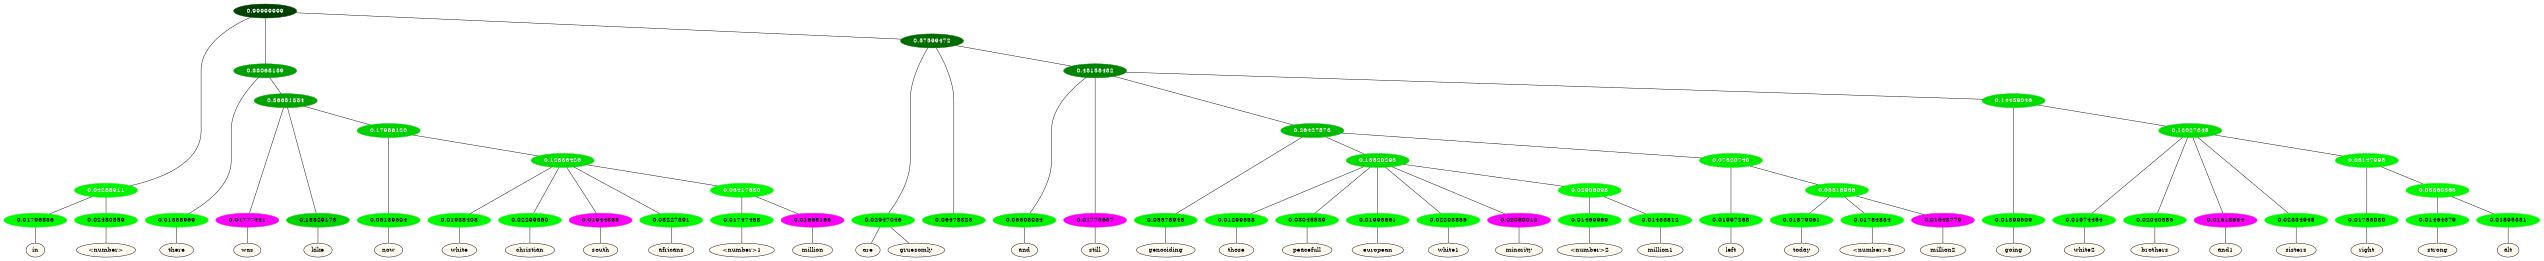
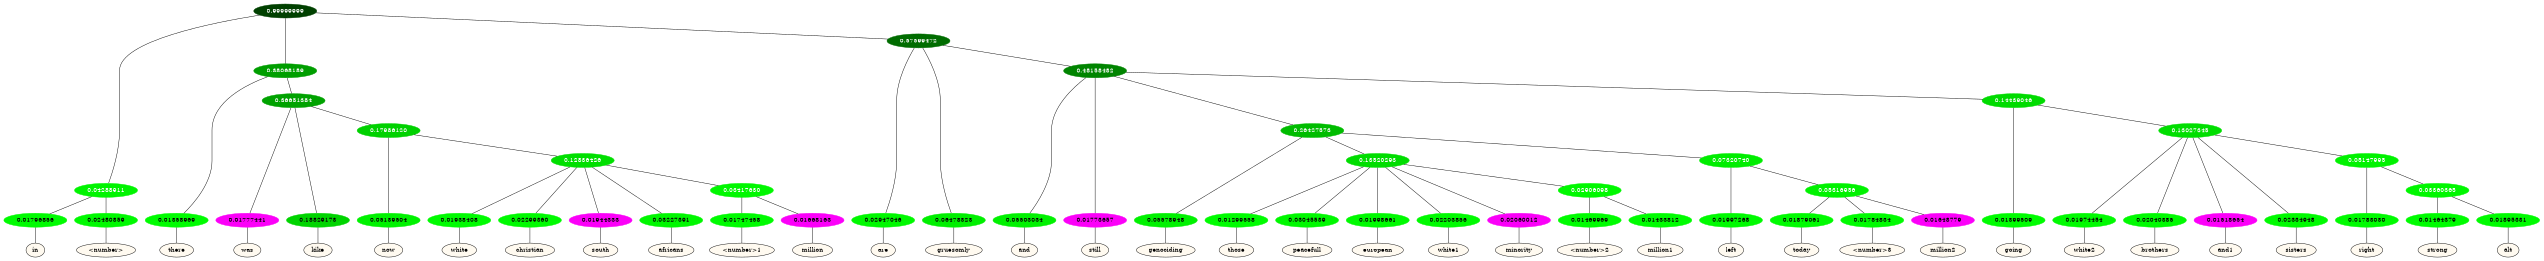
(900, 235) -> (954, 235)
